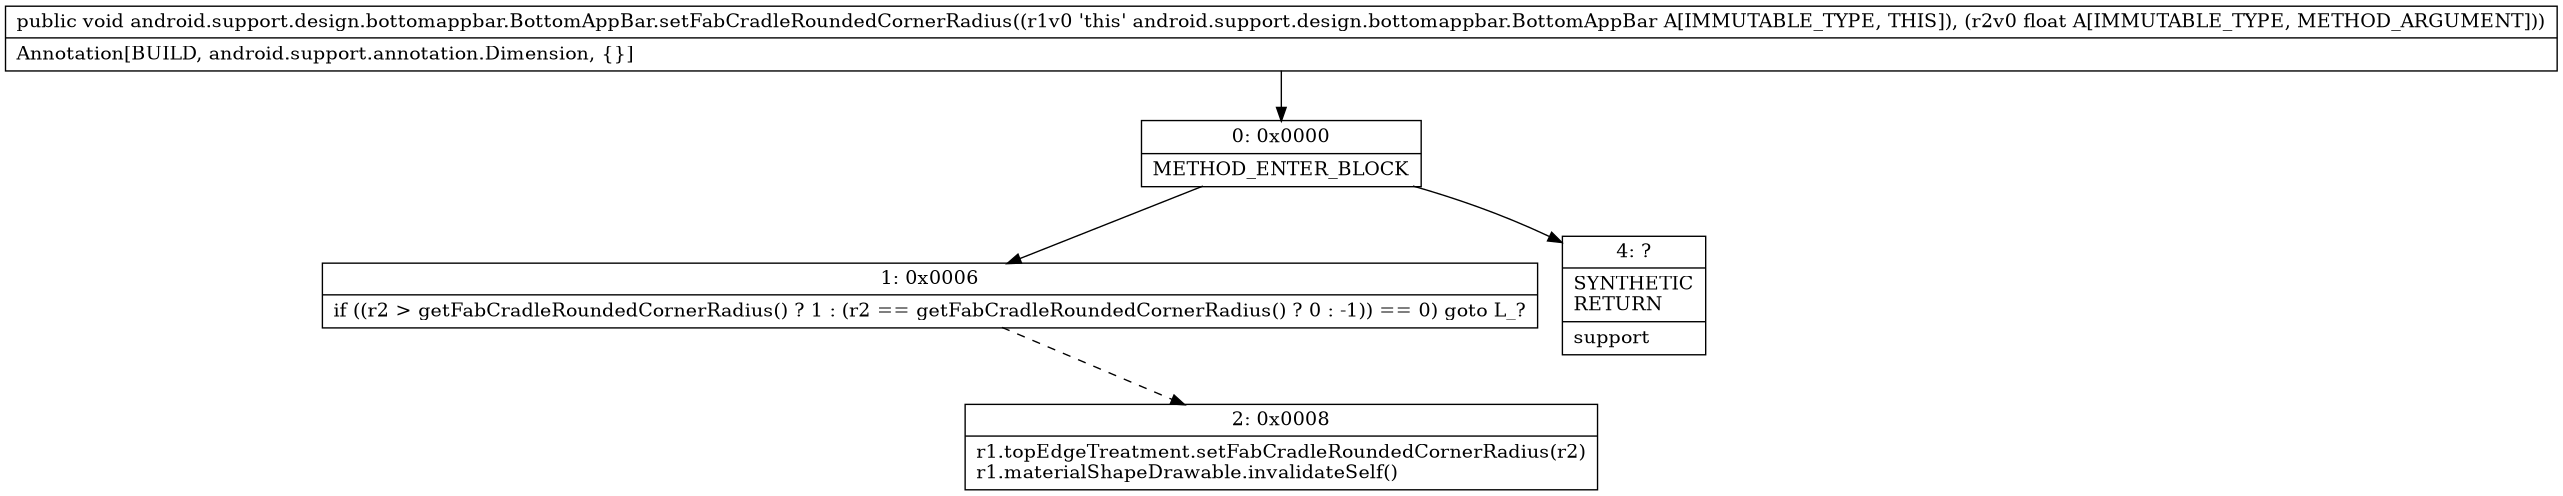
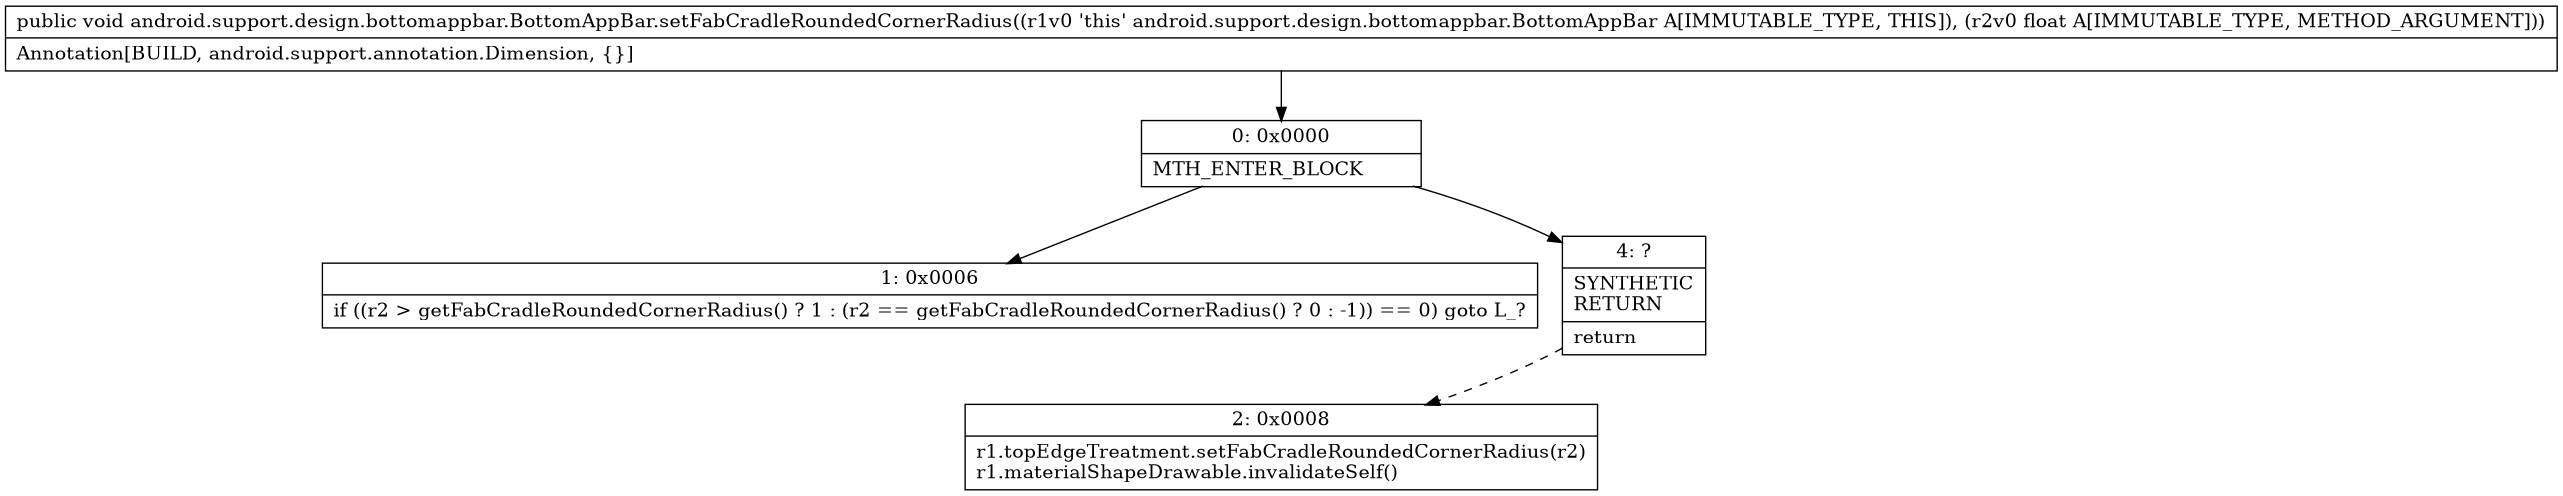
(1281, 169) -> (1259, 169)
(1612, 338) -> (1605, 338)
(1087, 363) -> (1502, 377)
